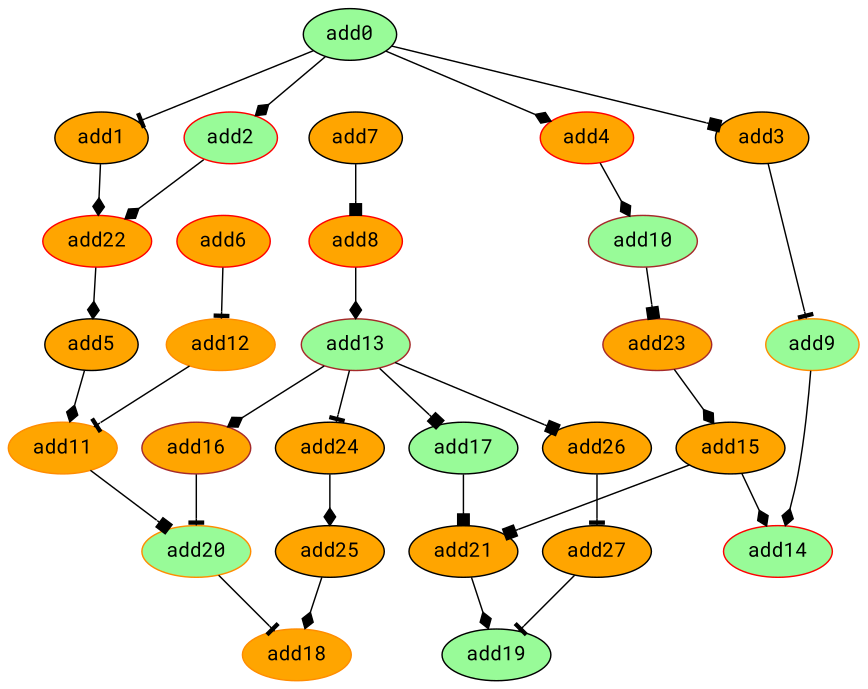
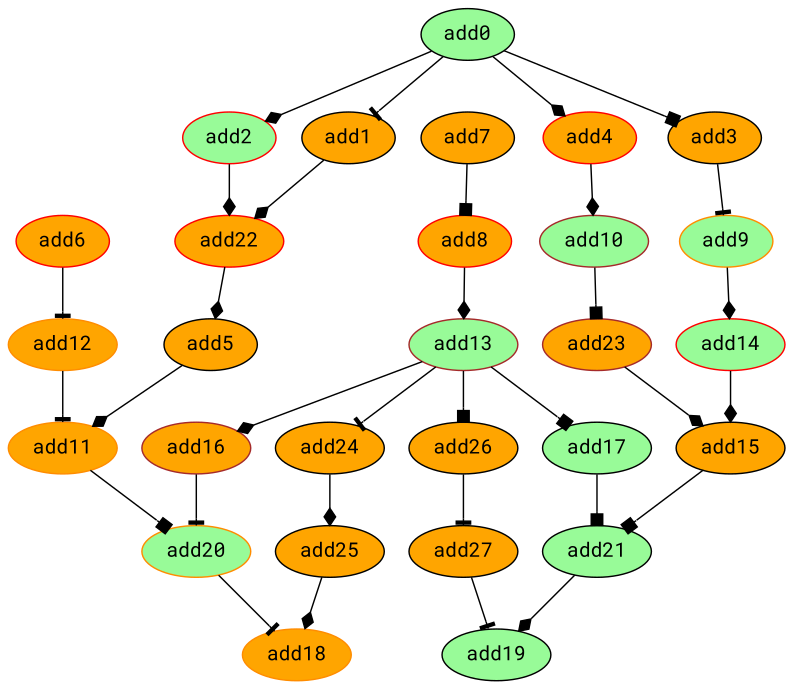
(751, 492) -> (731, 388)
(463, 551) -> (597, 551)
